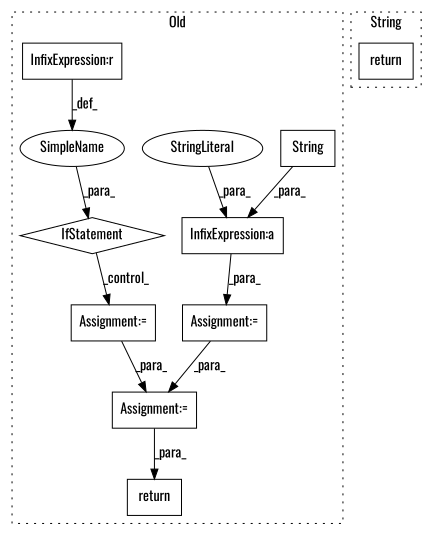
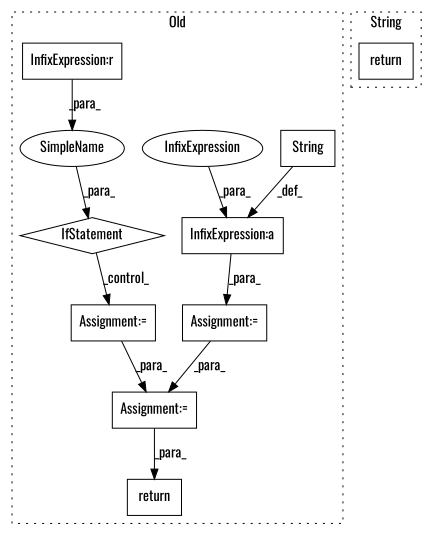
(85, 105) -> (85, 105)
(203, 148) -> (203, 148)
(290, 192) -> (290, 192)
